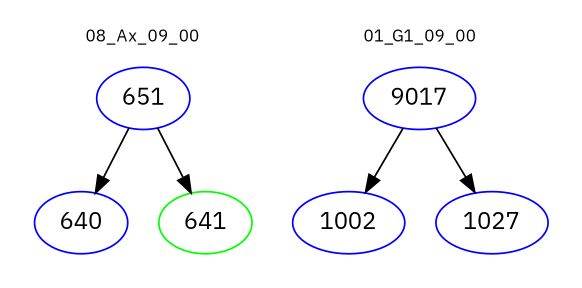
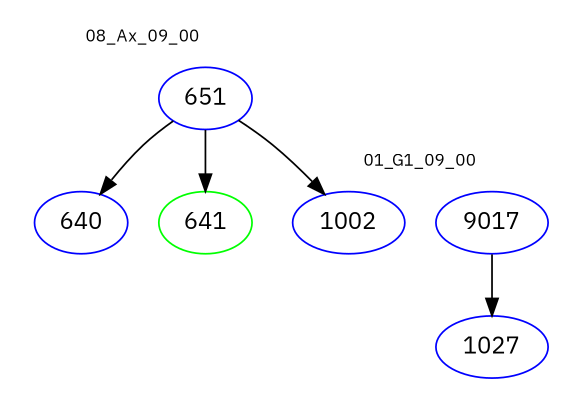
(389, 153) -> (292, 162)
